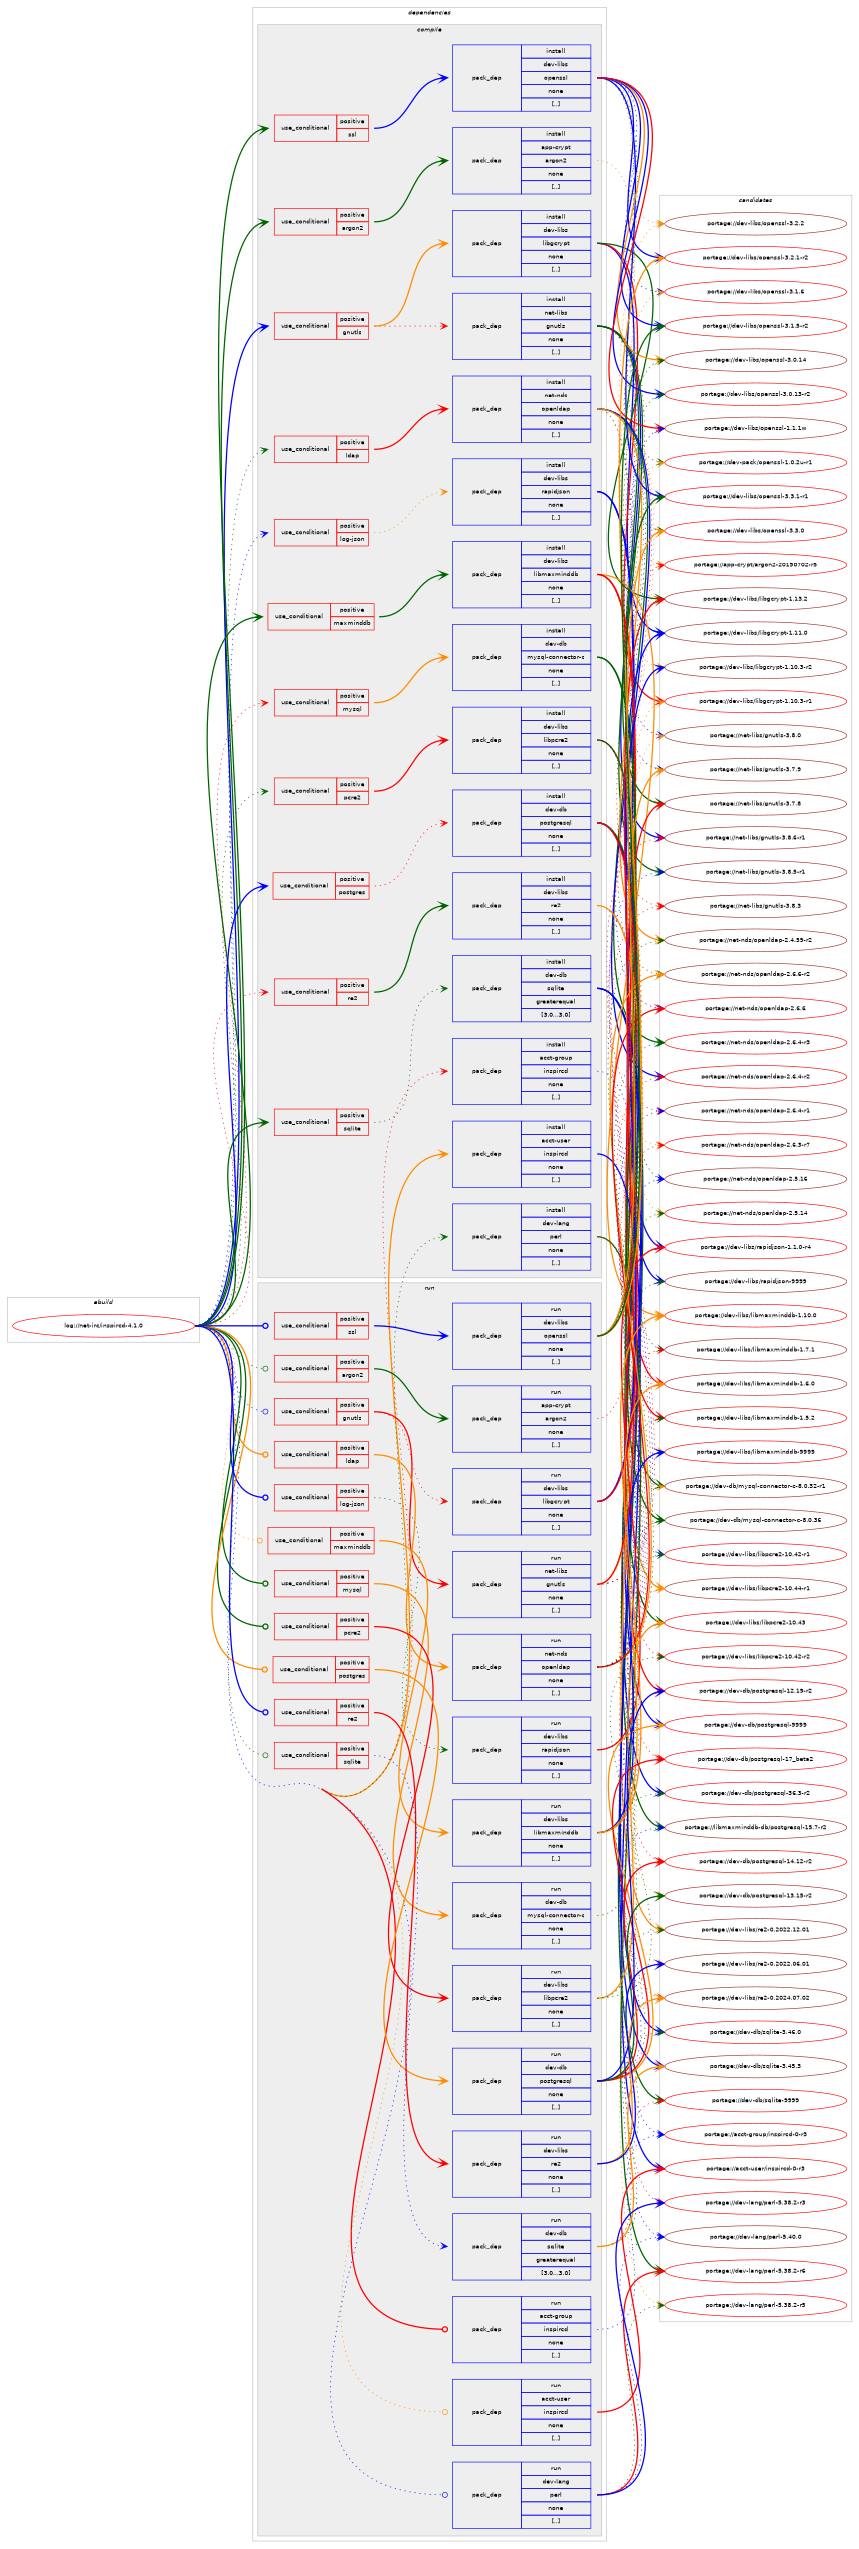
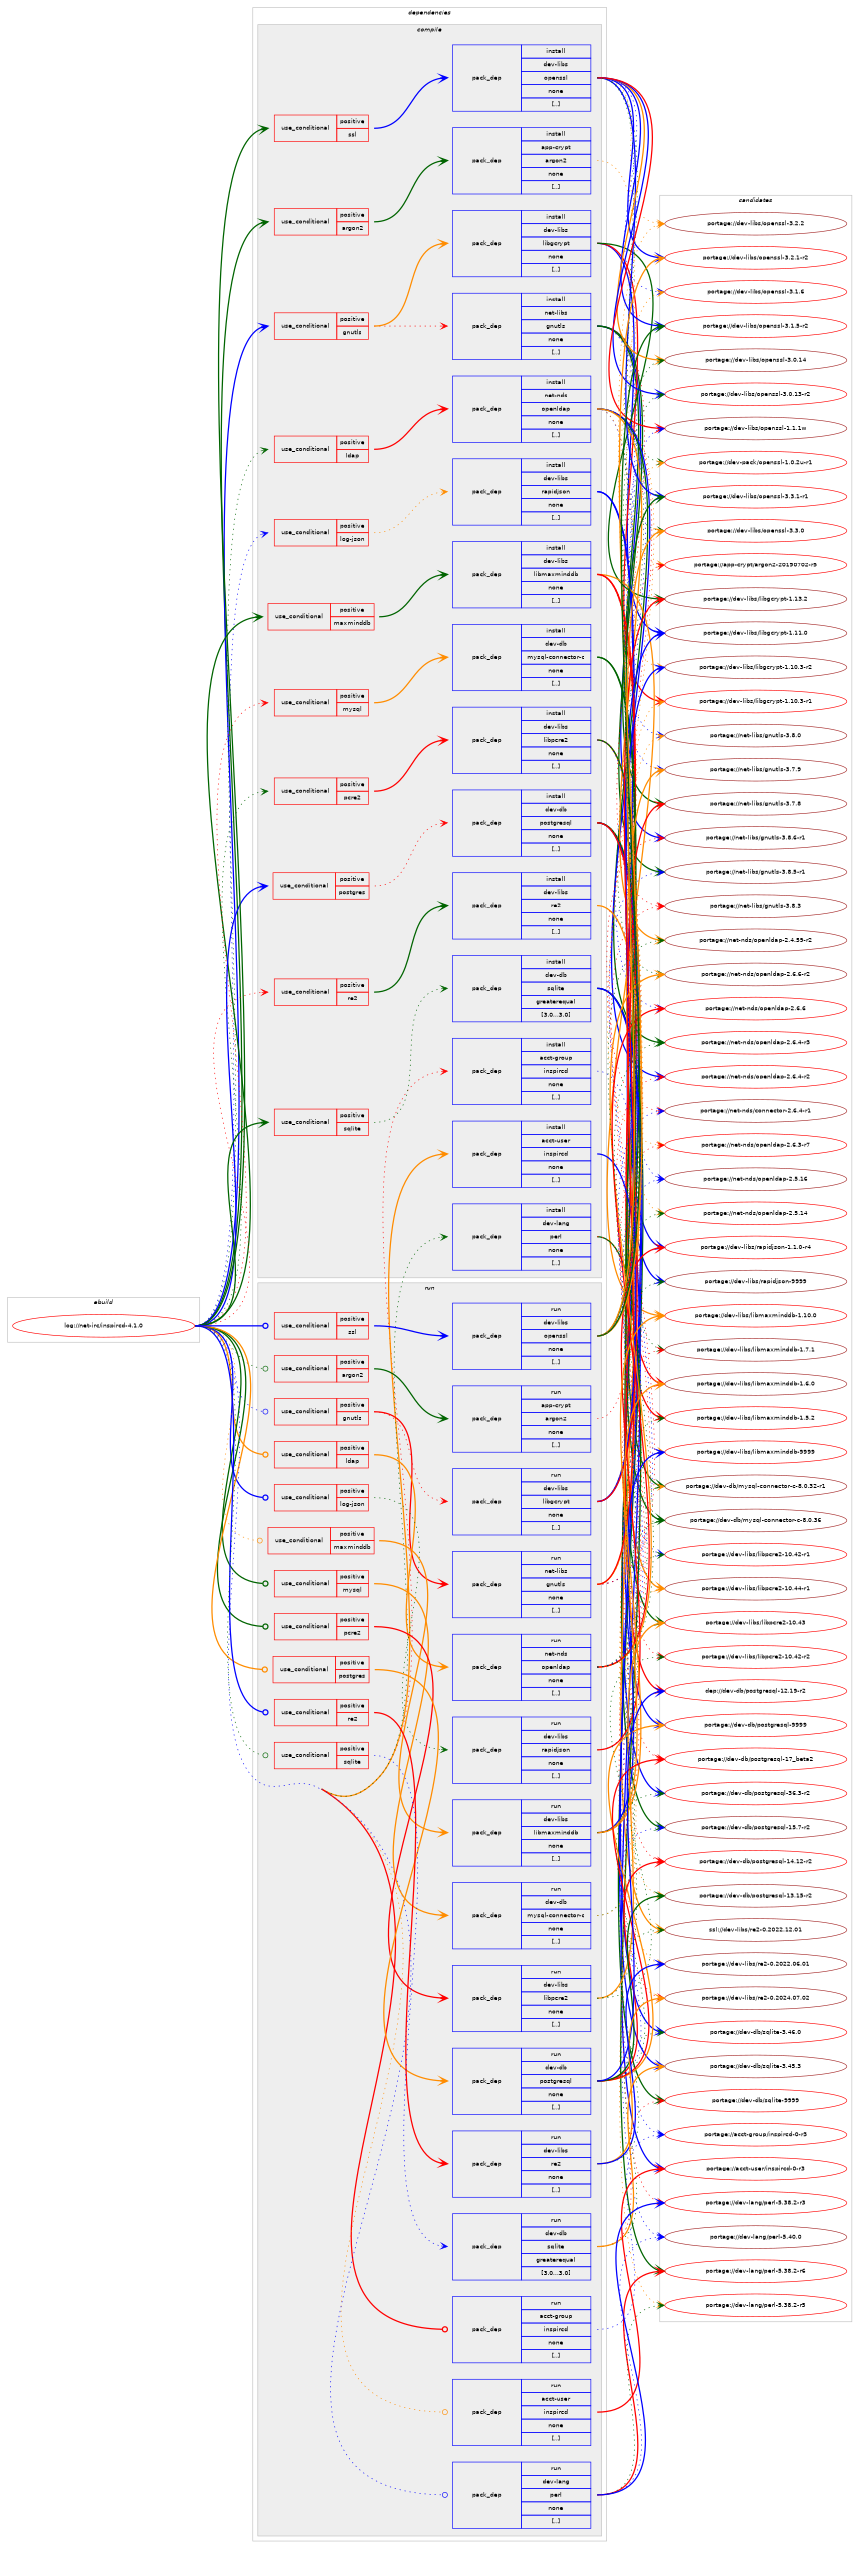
(756, 1111) -> (756, 1111)
(756, 1691) -> (756, 1691)
(756, 1828) -> (756, 1828)
(756, 1930) -> (756, 1930)
